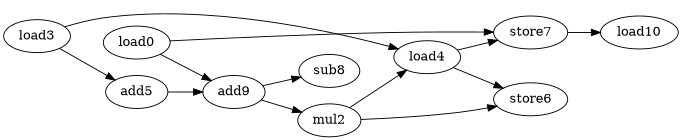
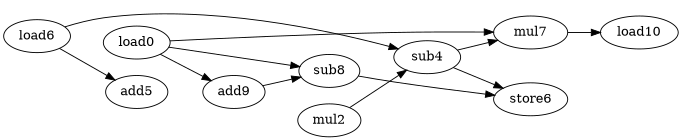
(531, 32) -> (531, 32)
(37, 36) -> (37, 36)
none -> (230, 56)
(427, 57) -> (427, 57)
(181, 92) -> none
(277, 105) -> none
(425, 116) -> (422, 86)
